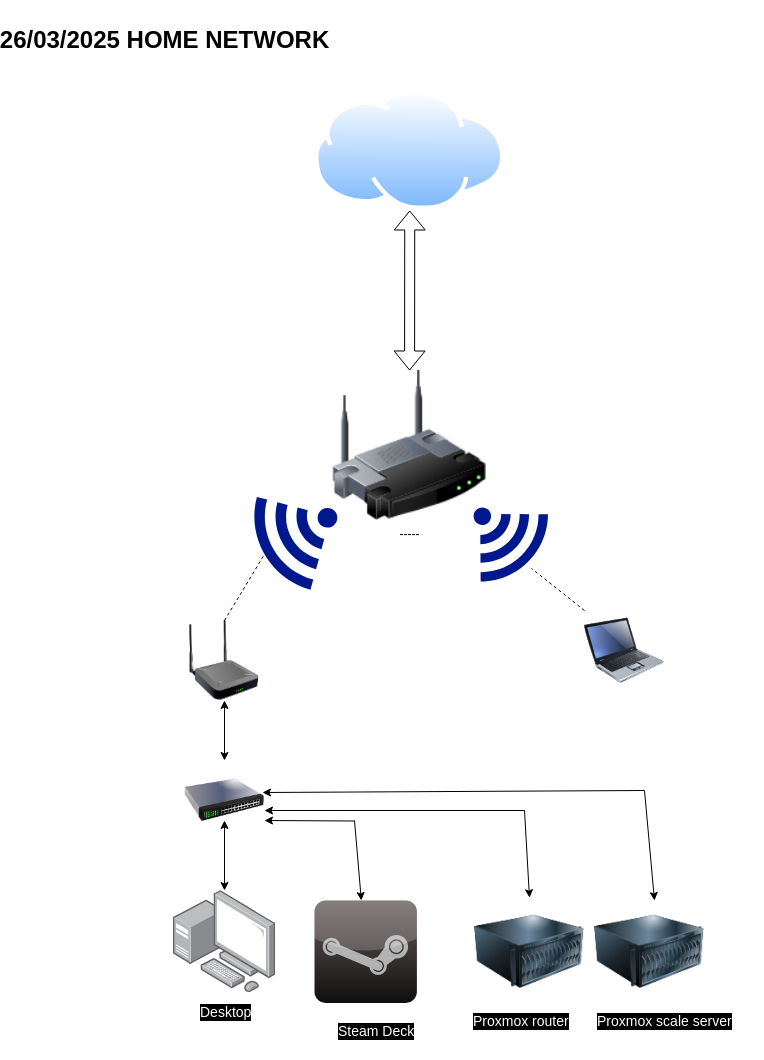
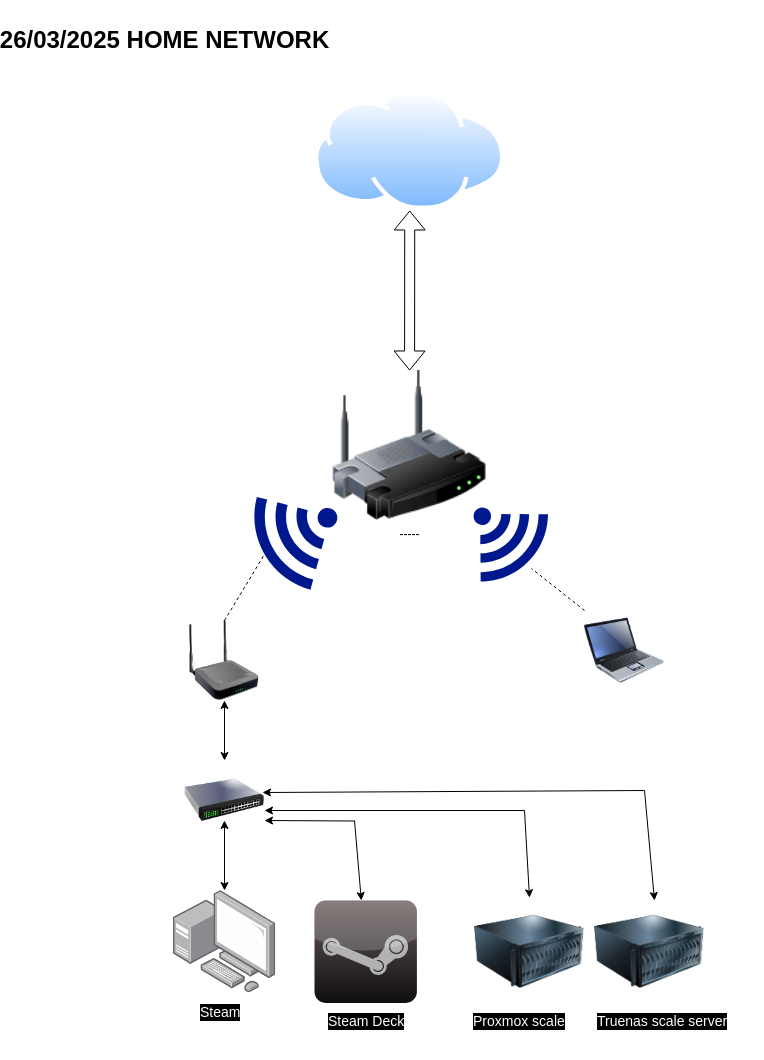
(224, 1013) -> (217, 1013)
(519, 1022) -> (514, 1022)
(660, 1022) -> (660, 1022)
(380, 1032) -> (370, 1022)
